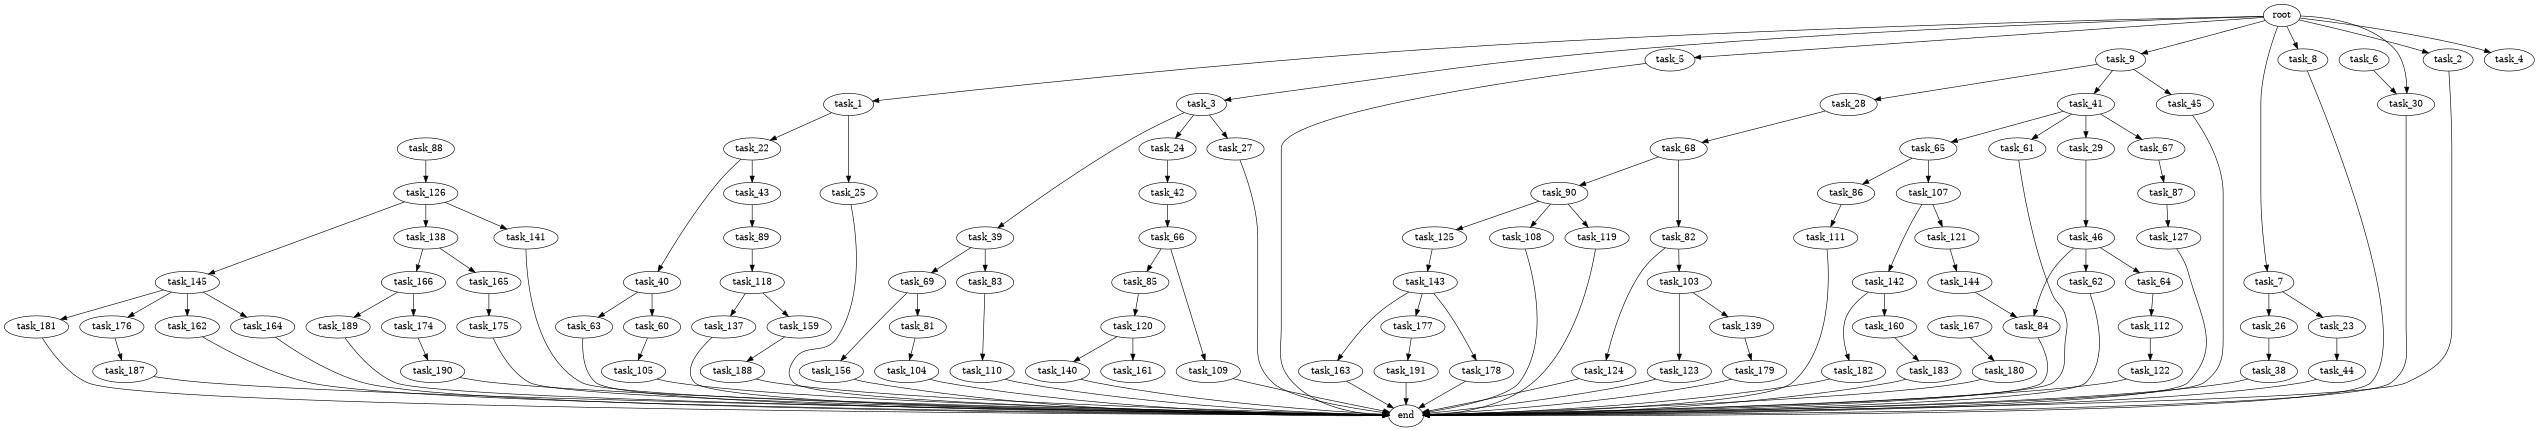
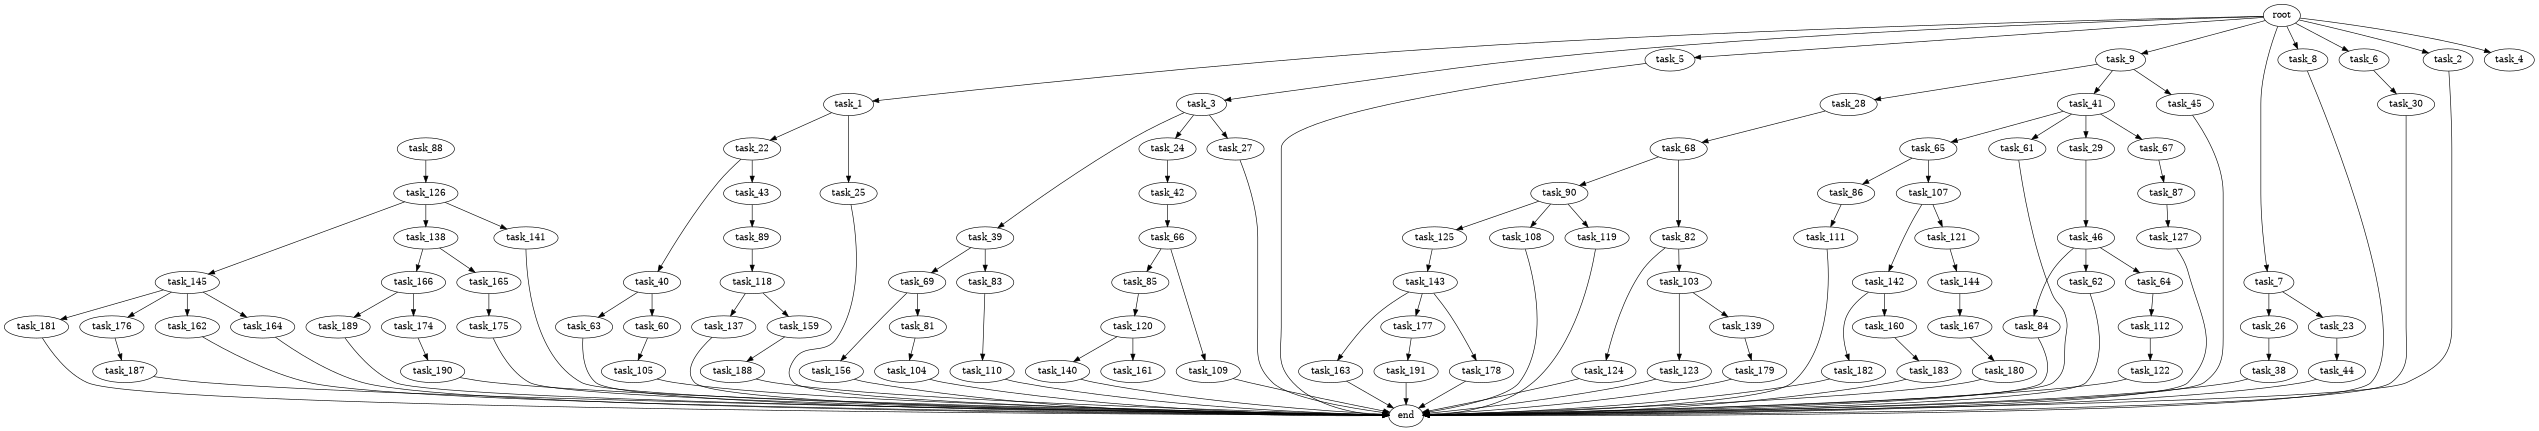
(2373, 33) -> (2319, 36)
(1993, 303) -> (1960, 302)
